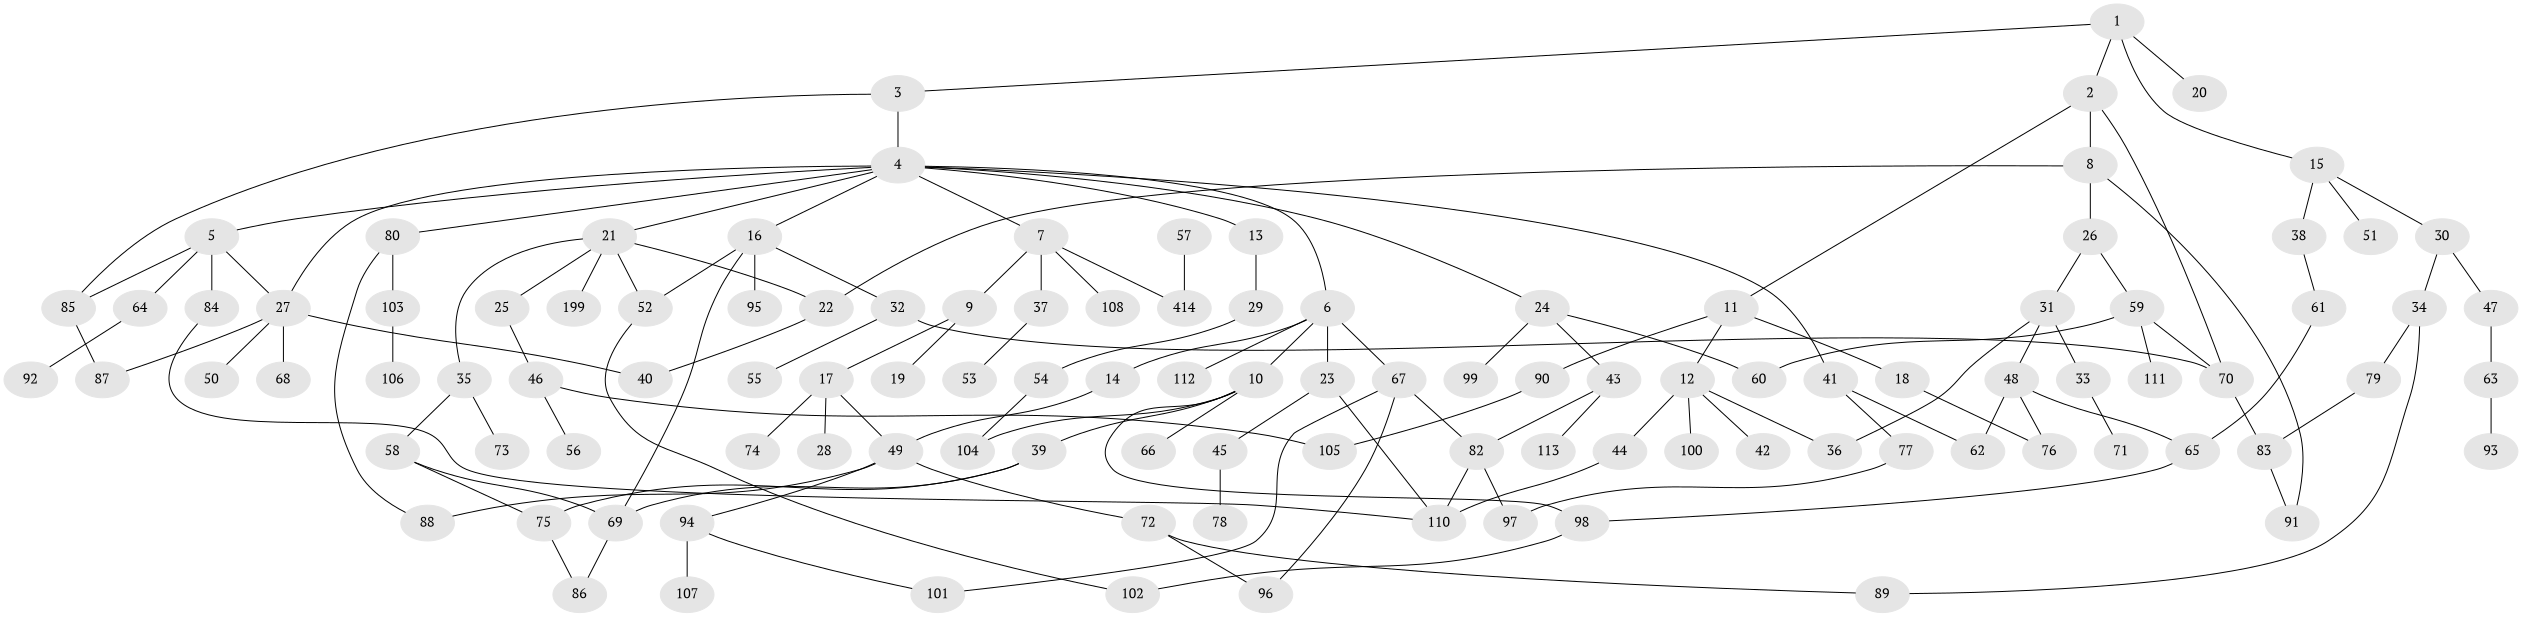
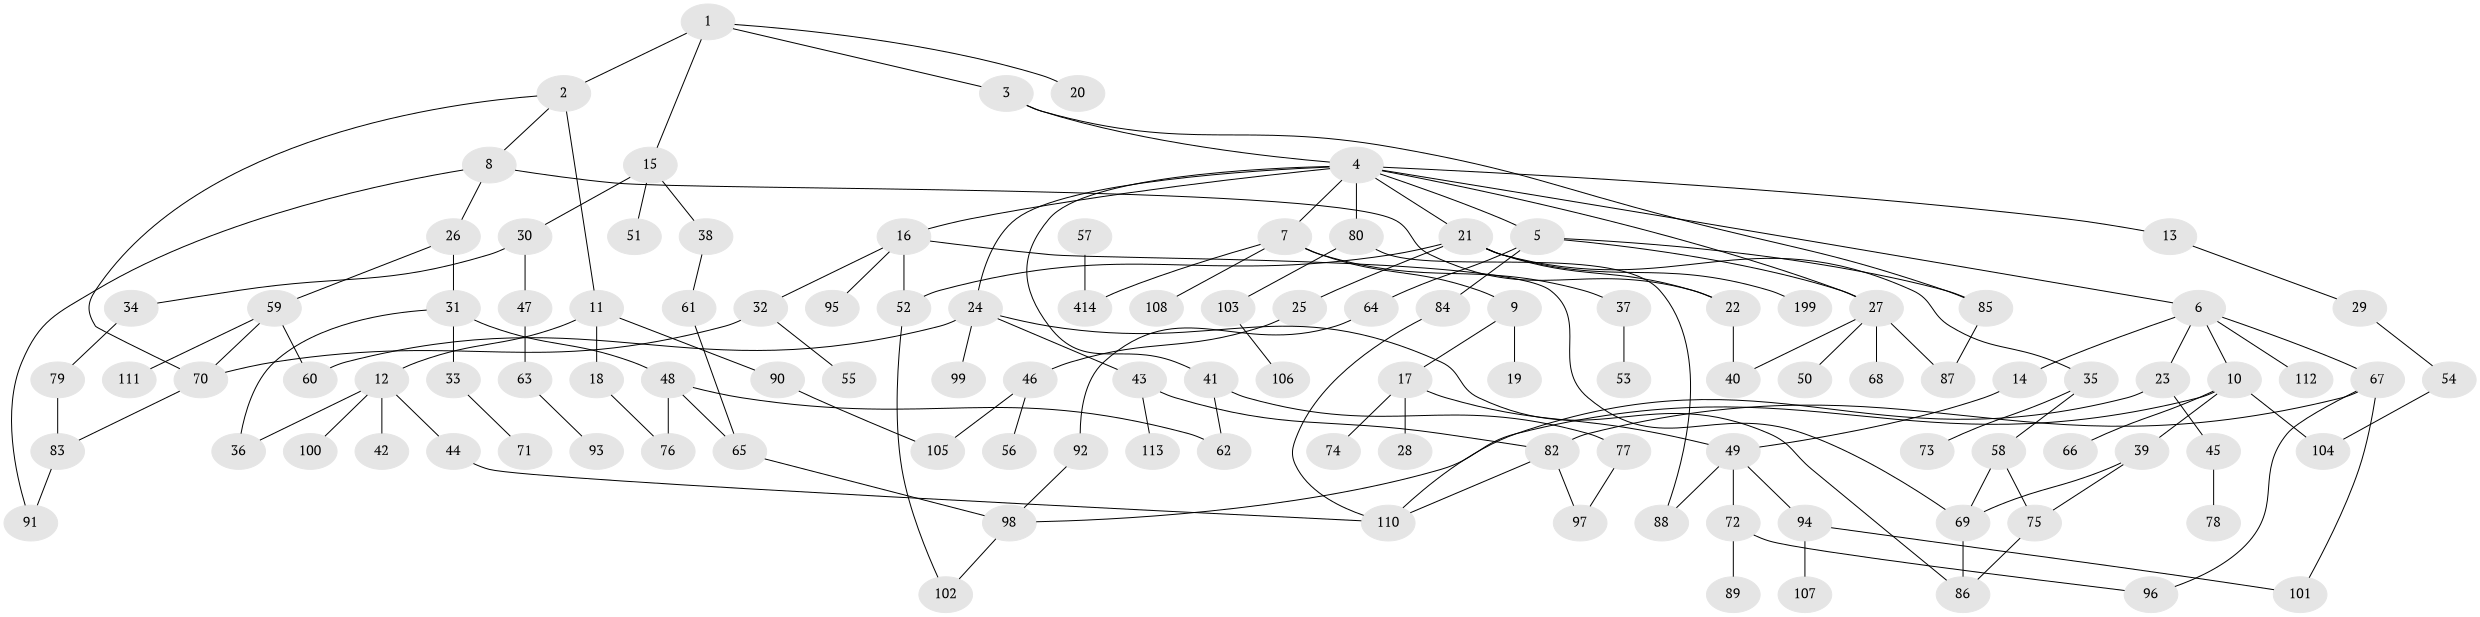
none -> (1491, 402)
none -> (1045, 487)
(2242, 569) -> none
